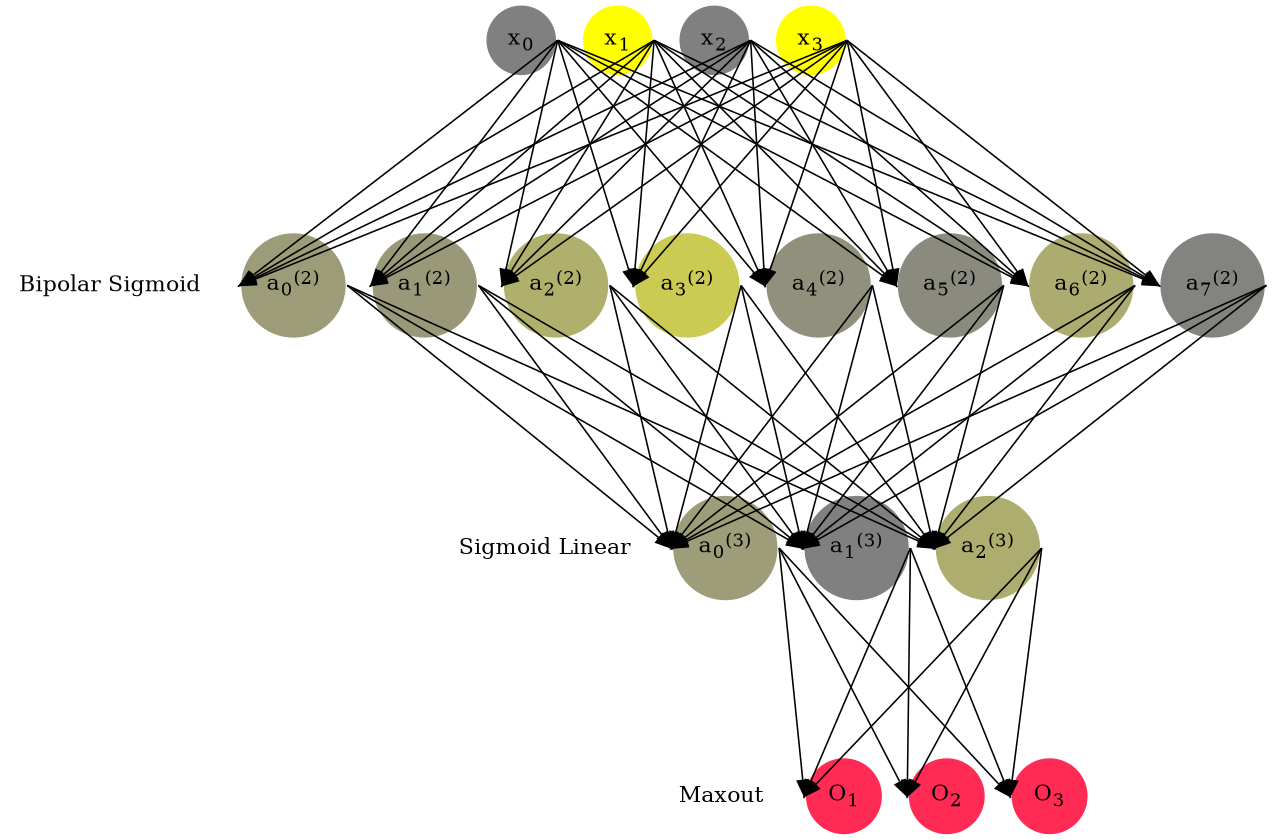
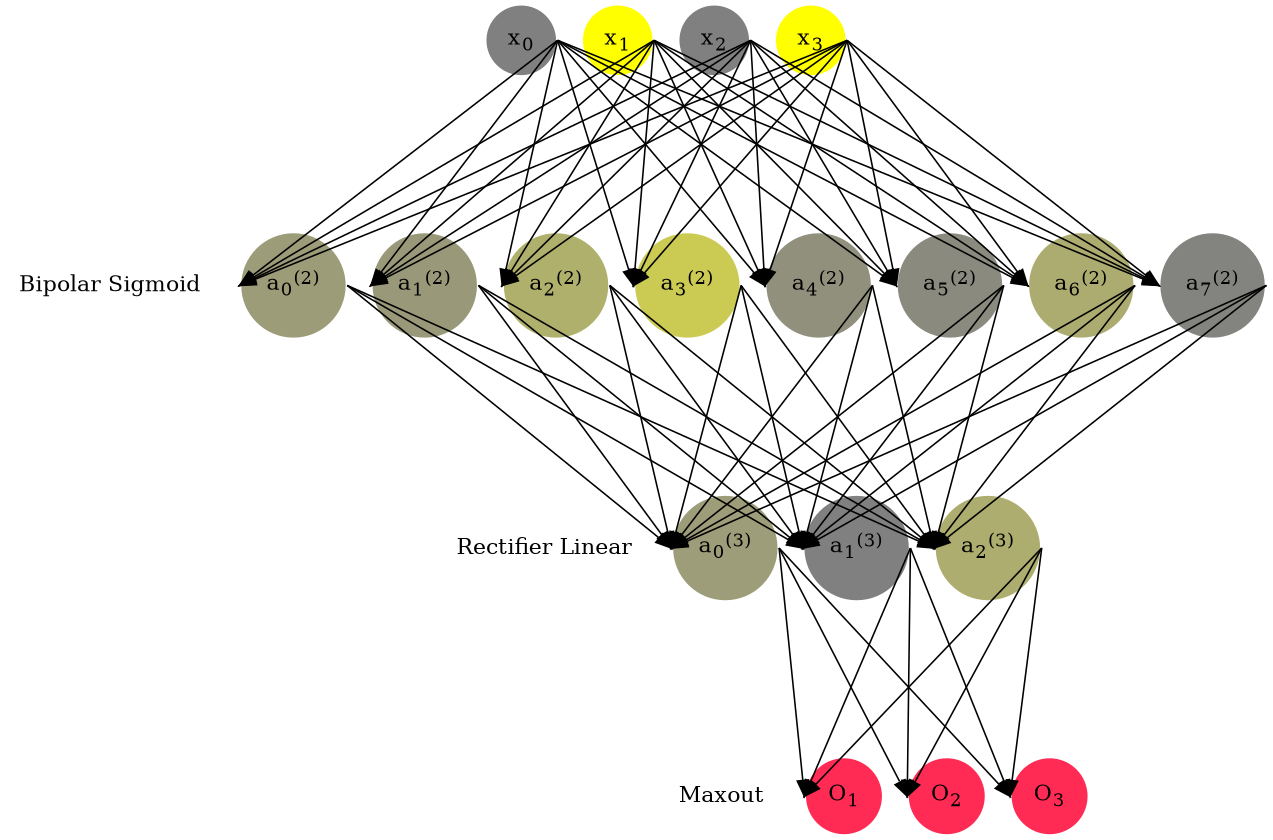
(545, 548) -> (545, 548)
